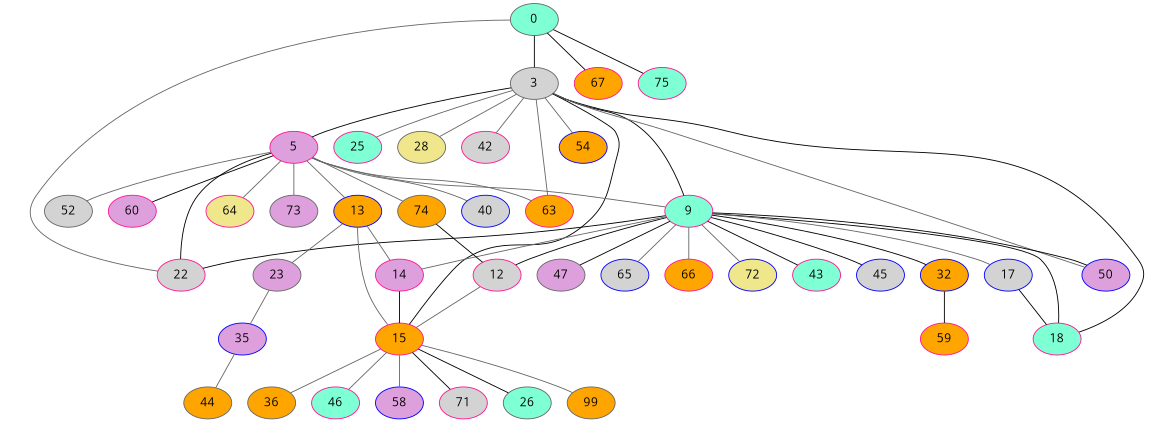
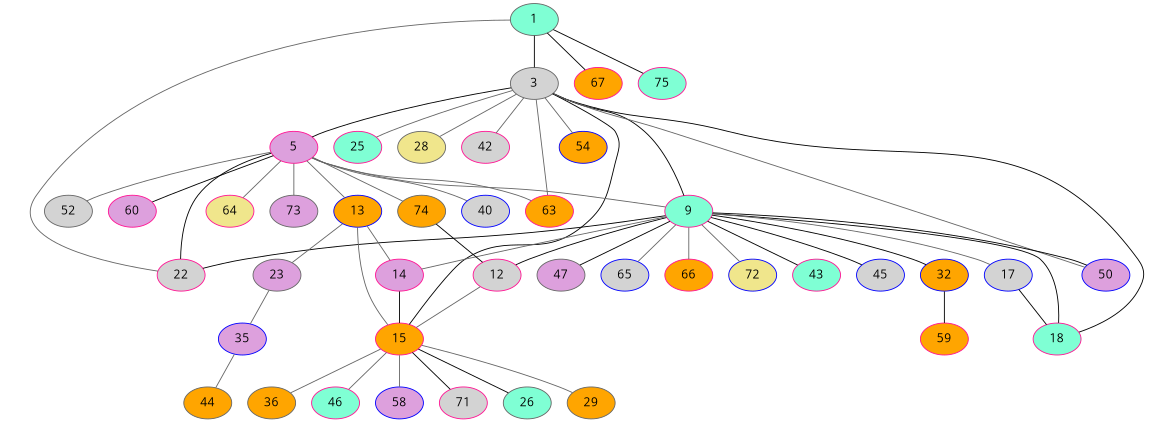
(534, 20) -> (534, 20)
(591, 403) -> (591, 403)
